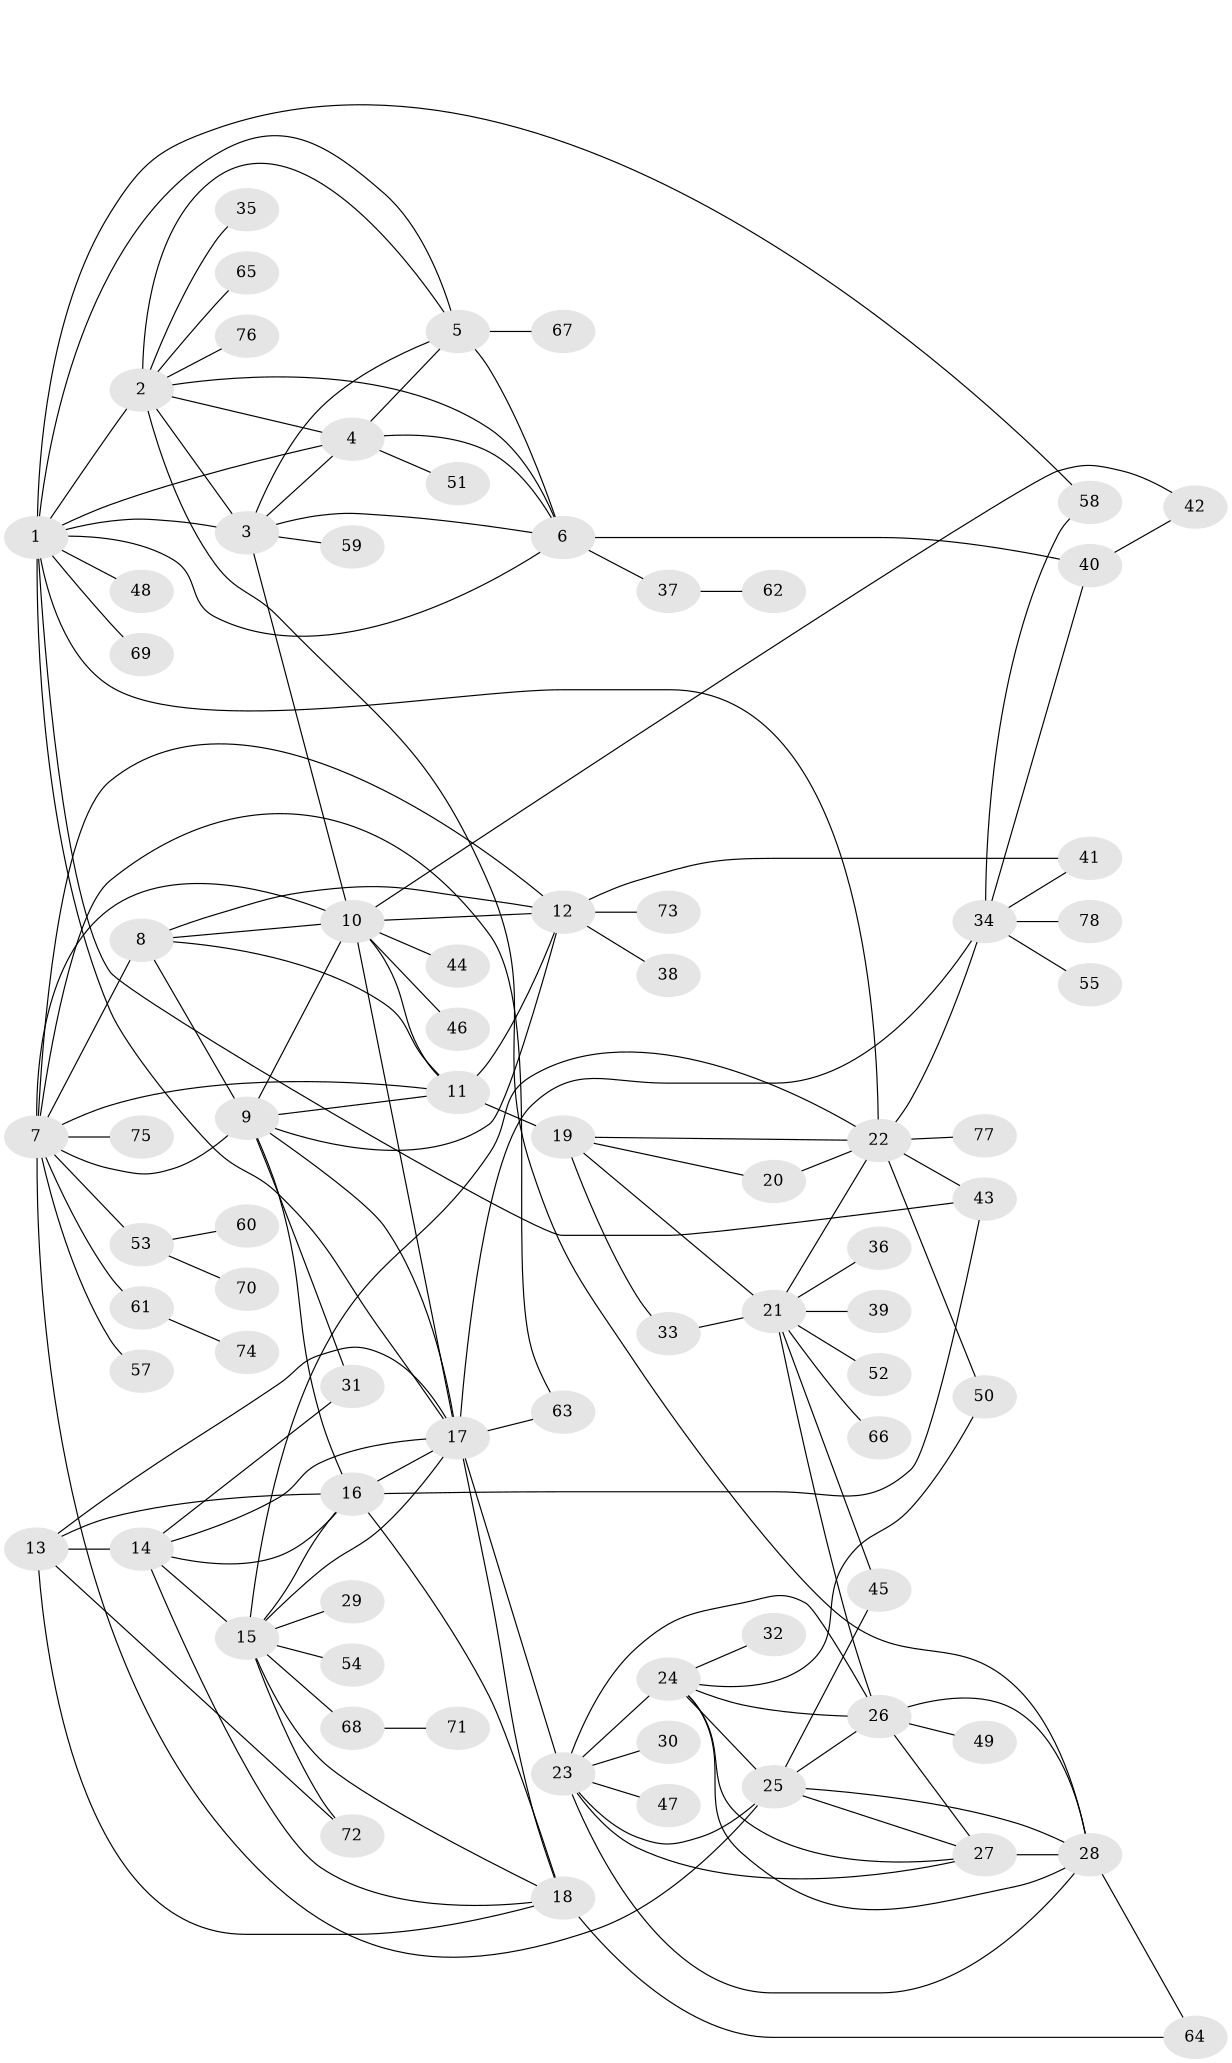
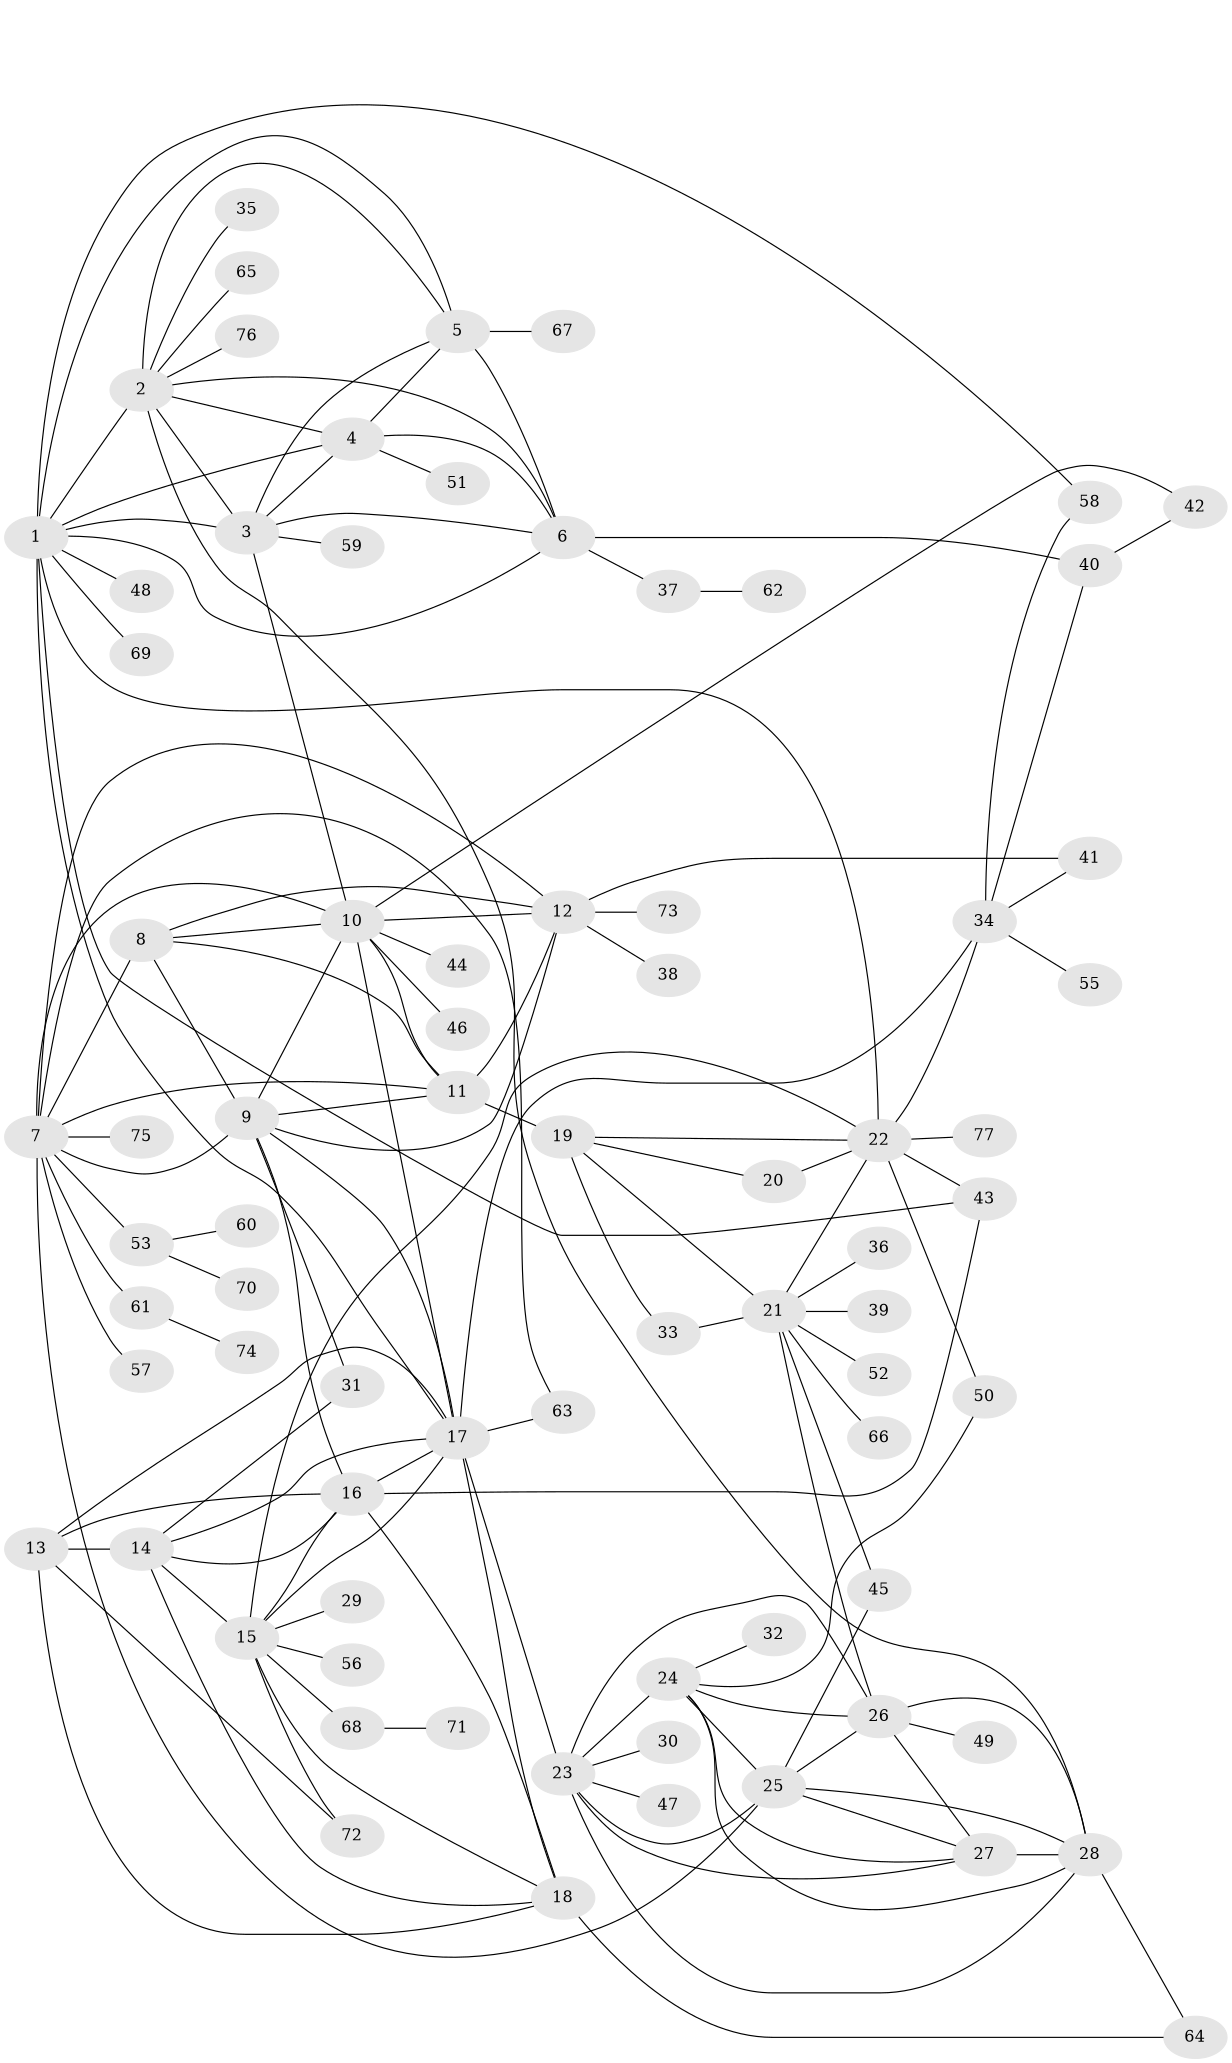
(1090, 922) -> none
(352, 1665) -> (352, 1665)
